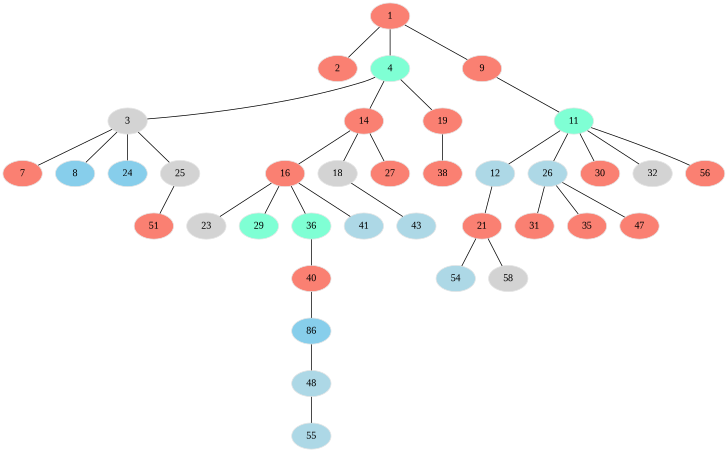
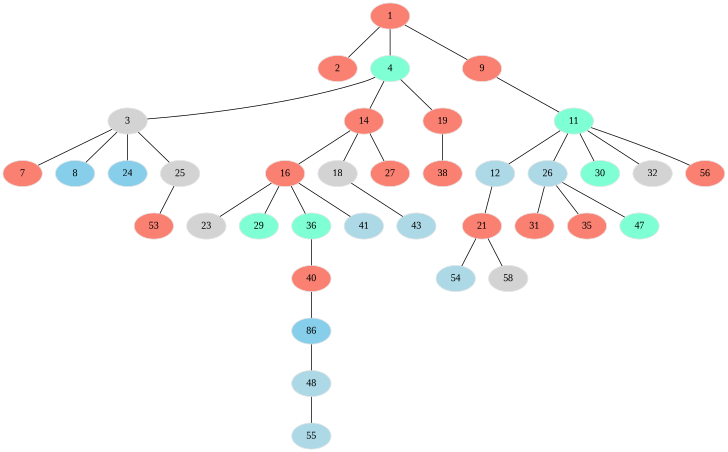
(600, 174) -> (600, 174)
(154, 226) -> (154, 226)
(639, 226) -> (639, 226)
